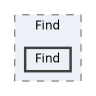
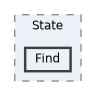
(48, 26) -> (48, 26)
